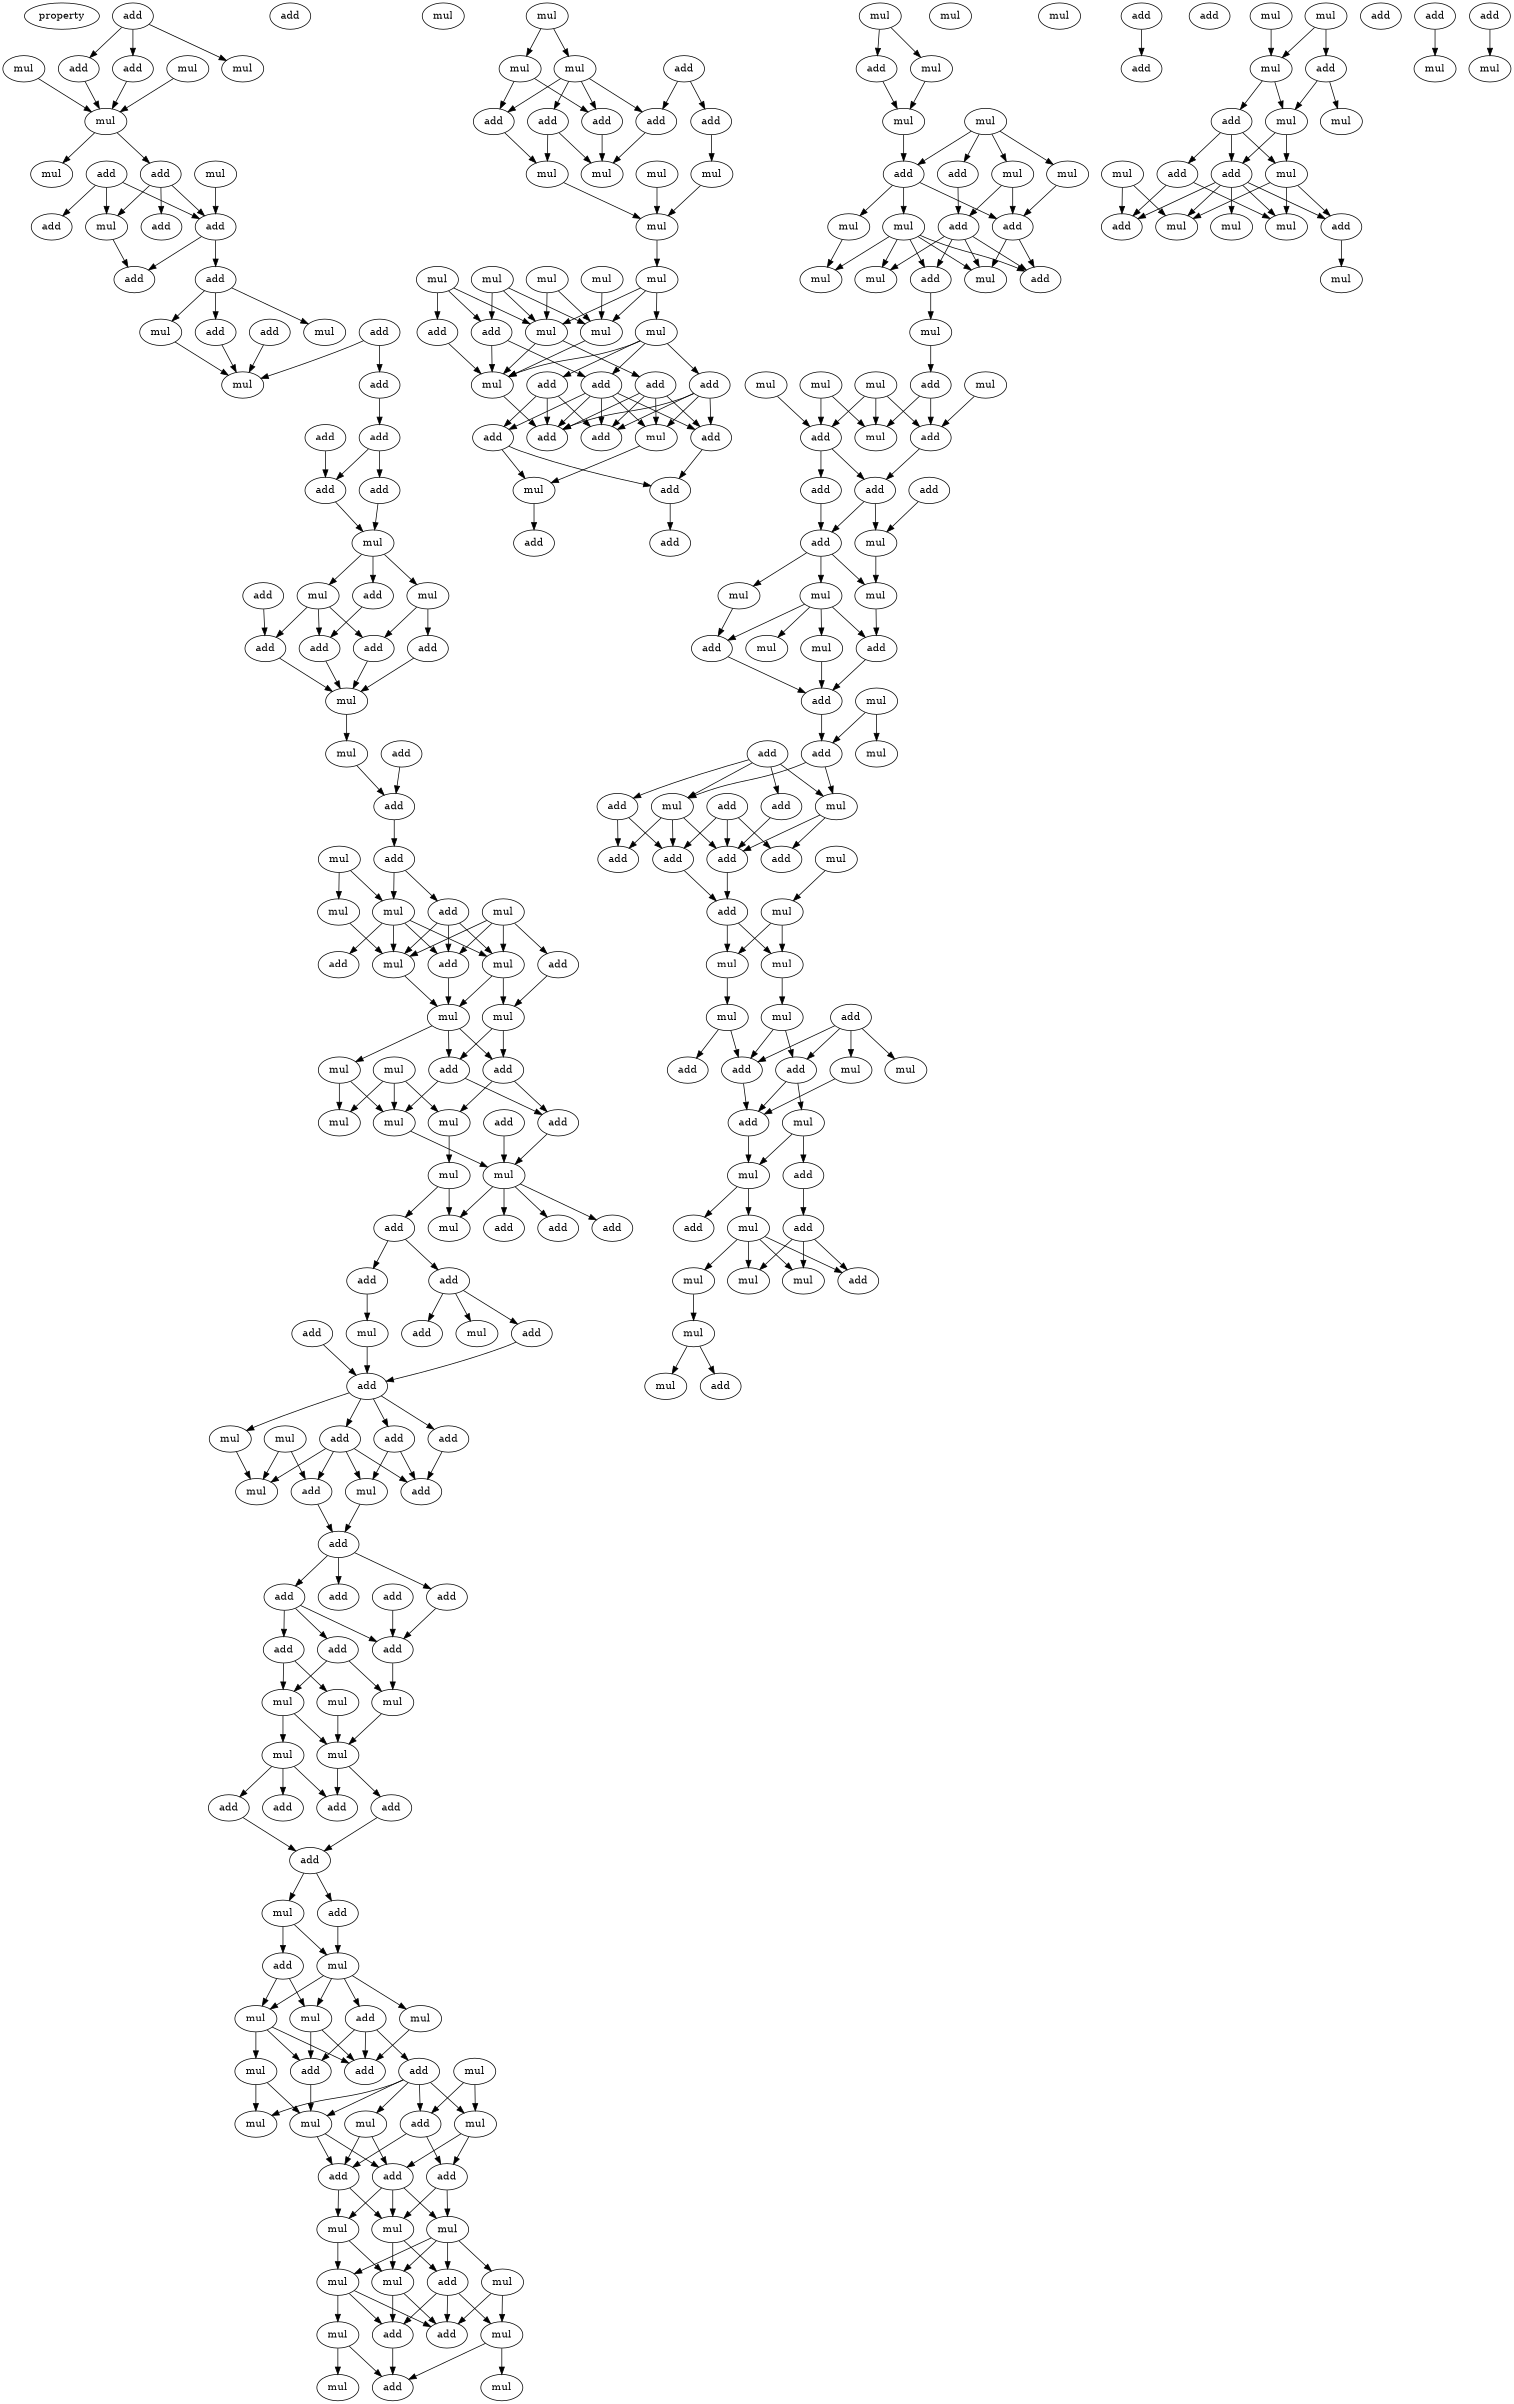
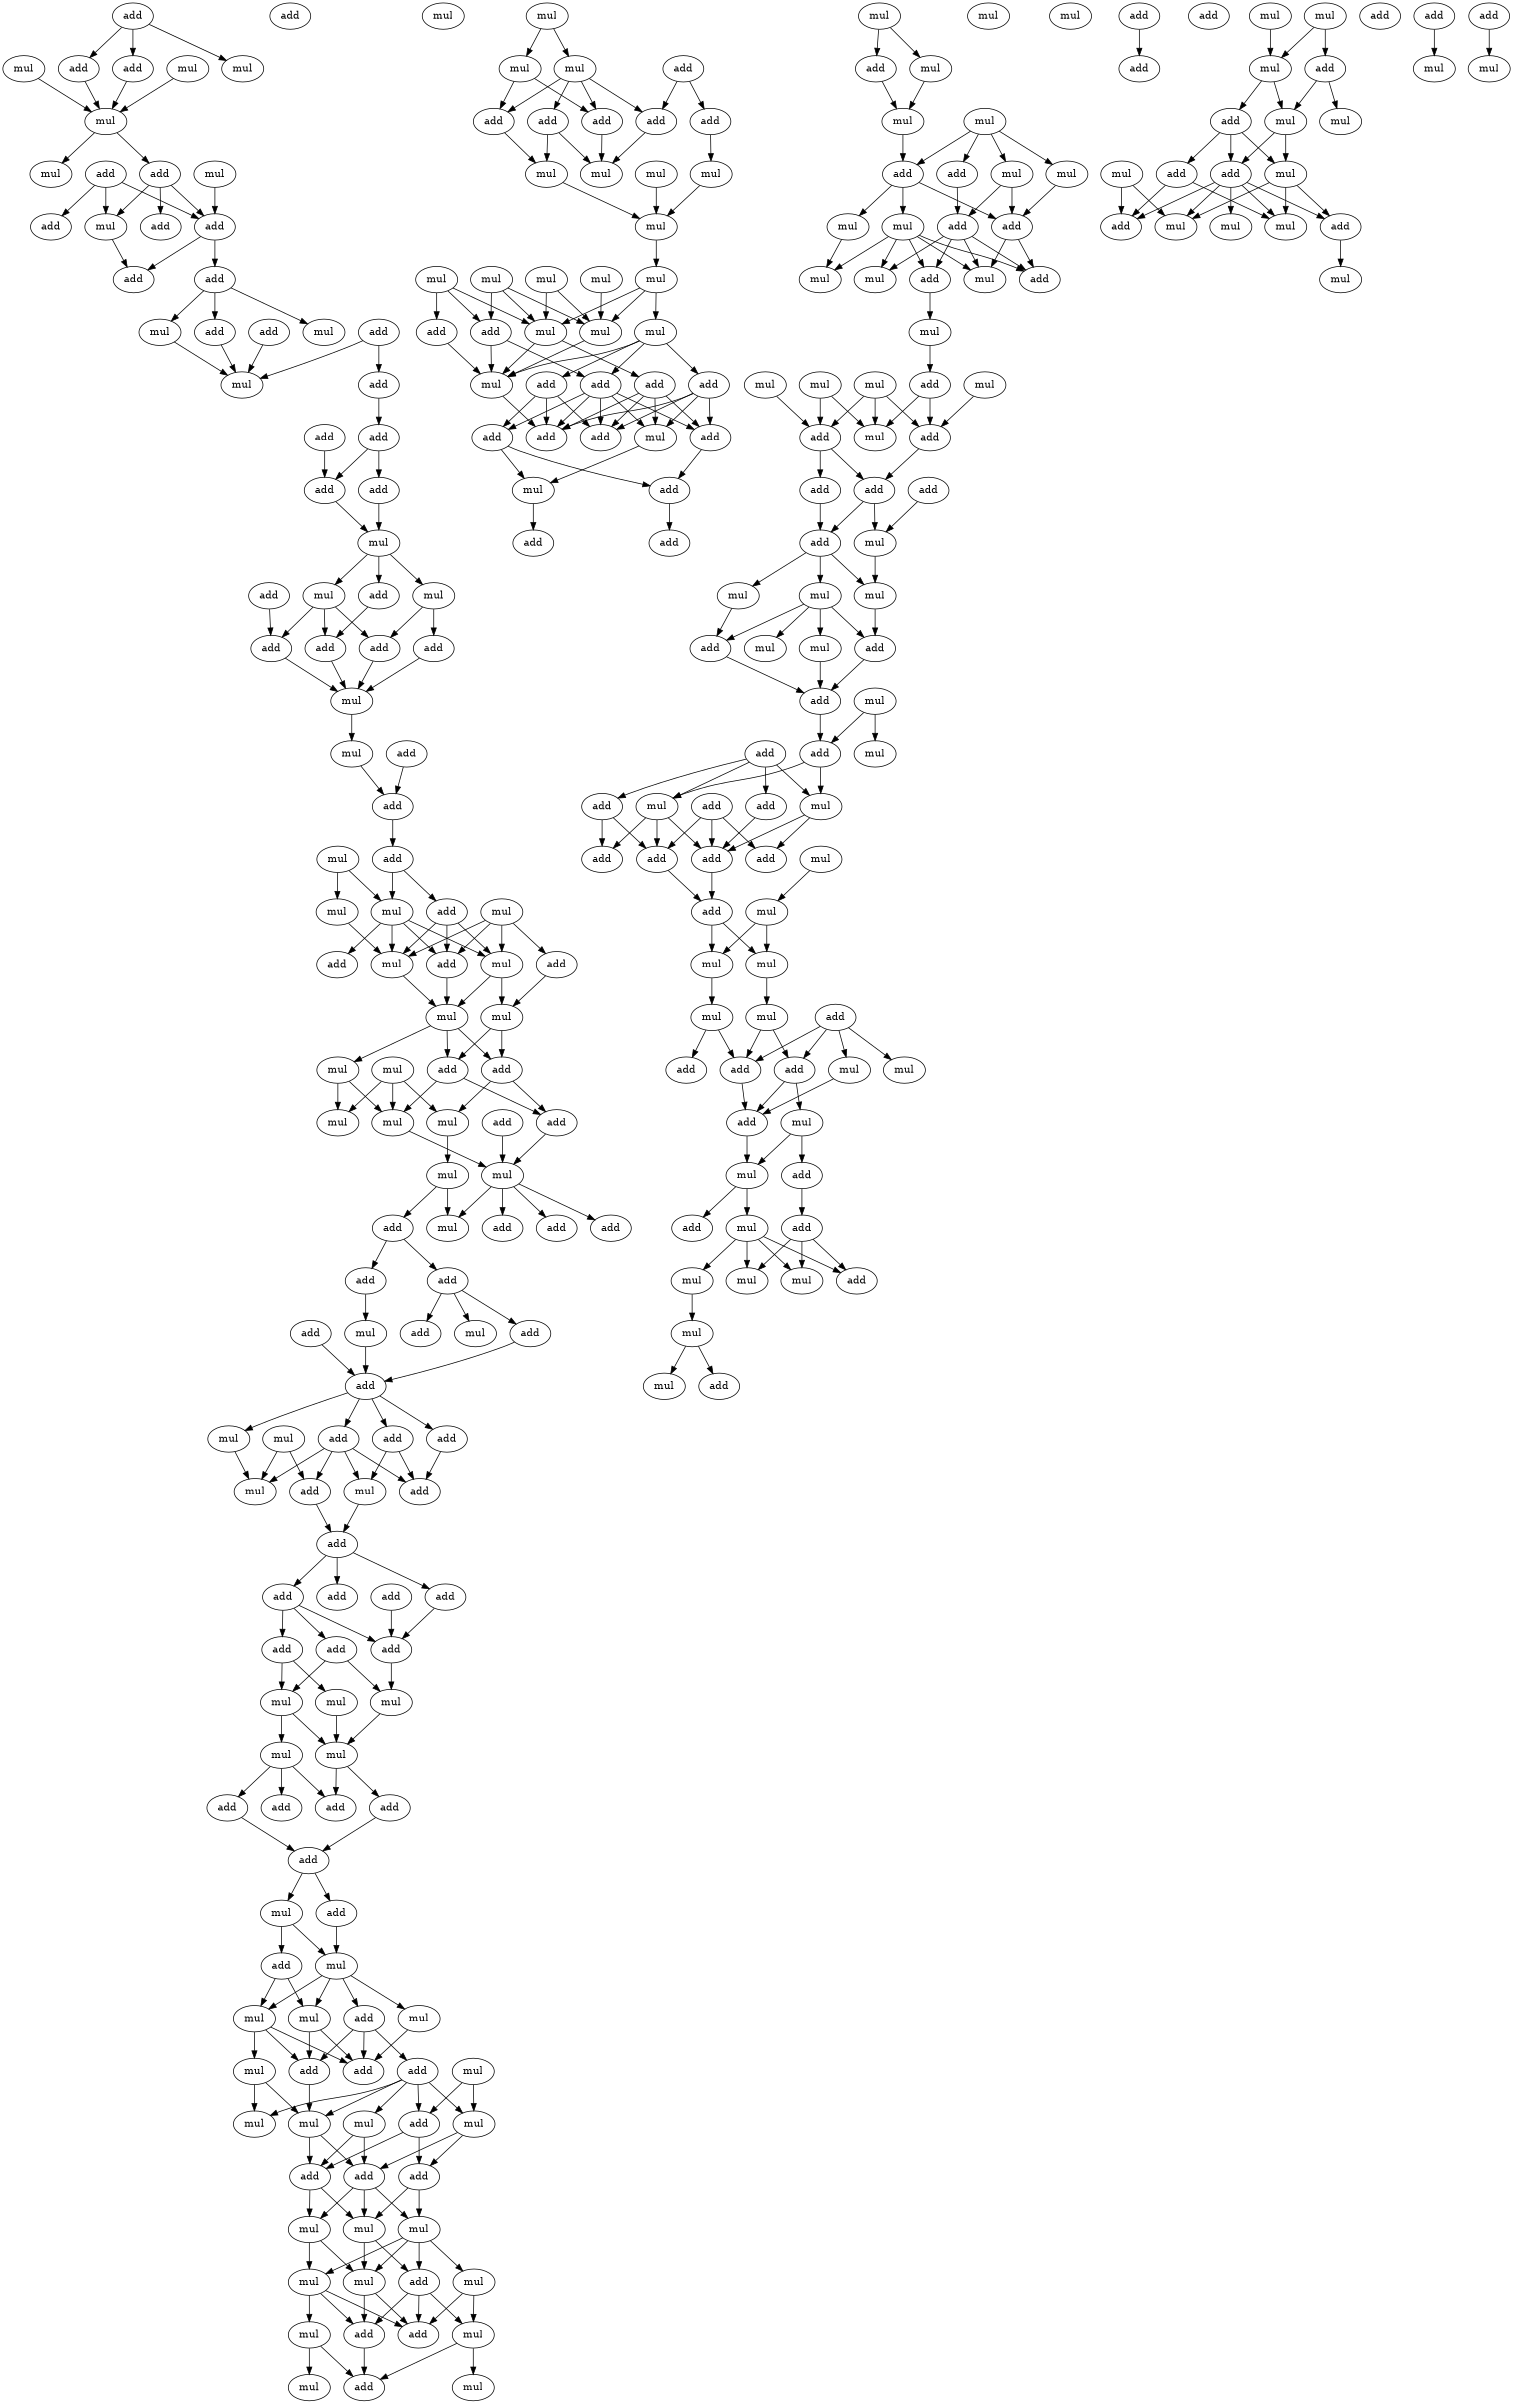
(62, 16) -> none
